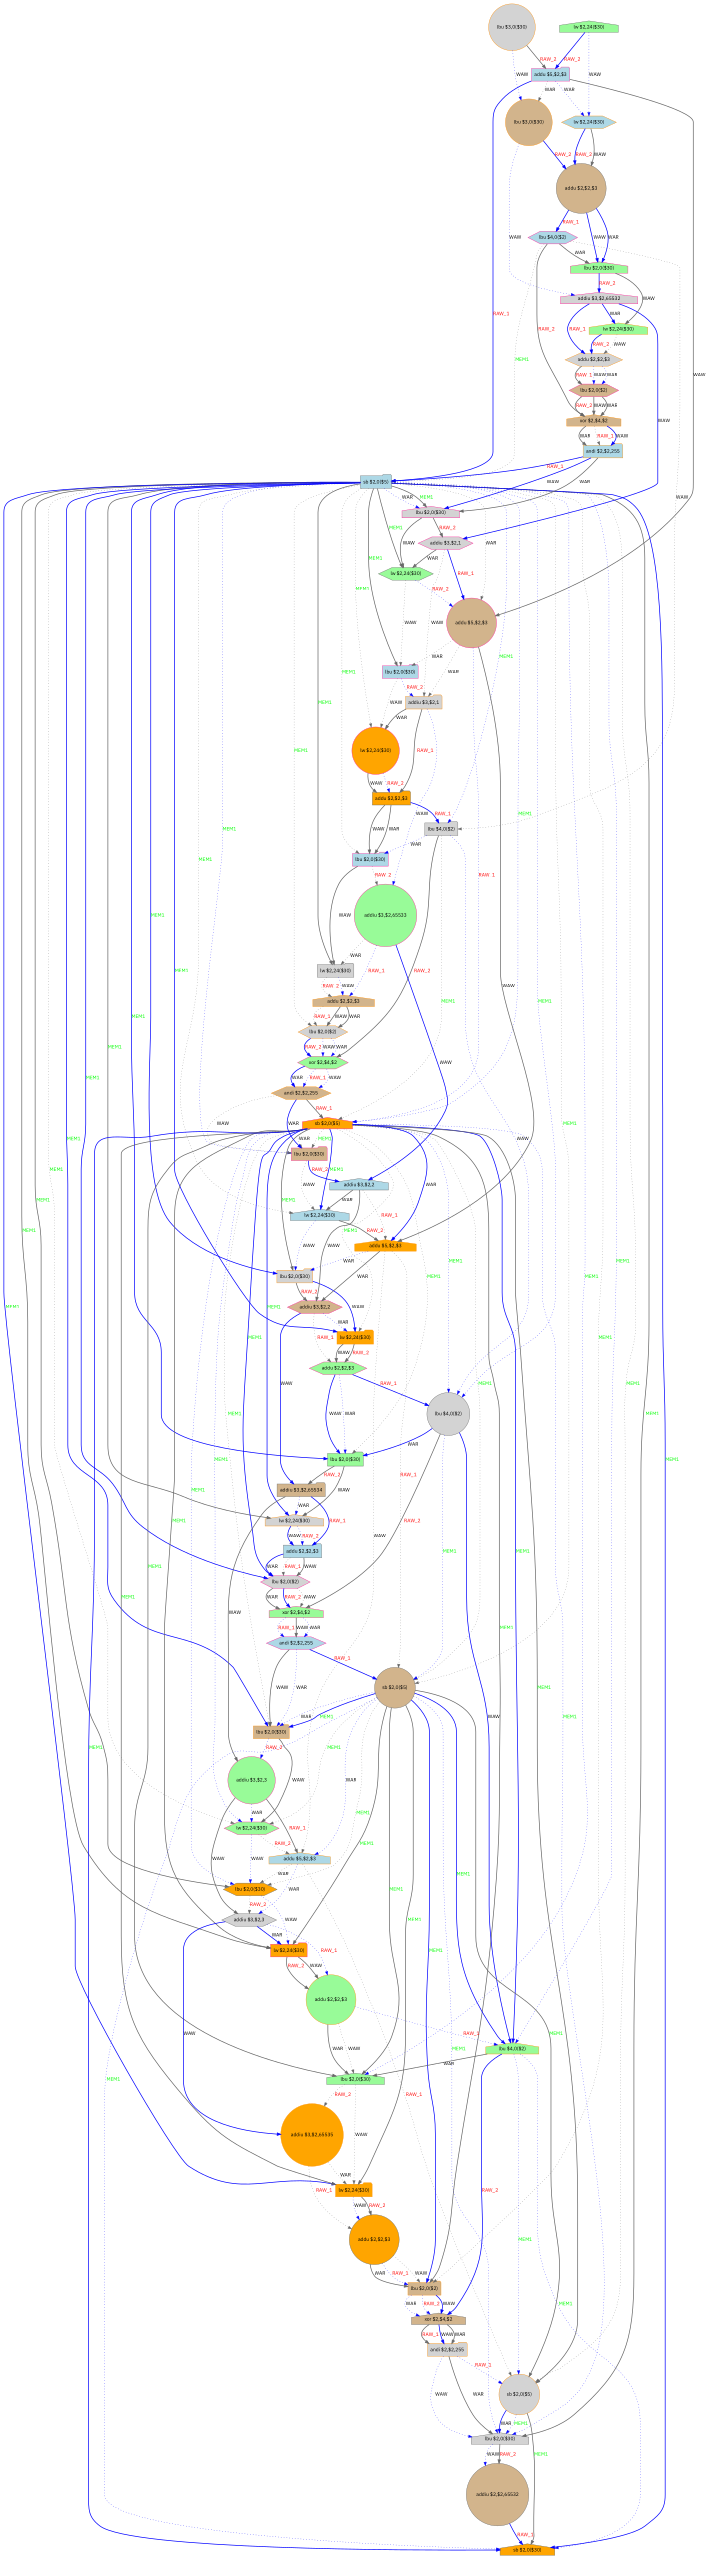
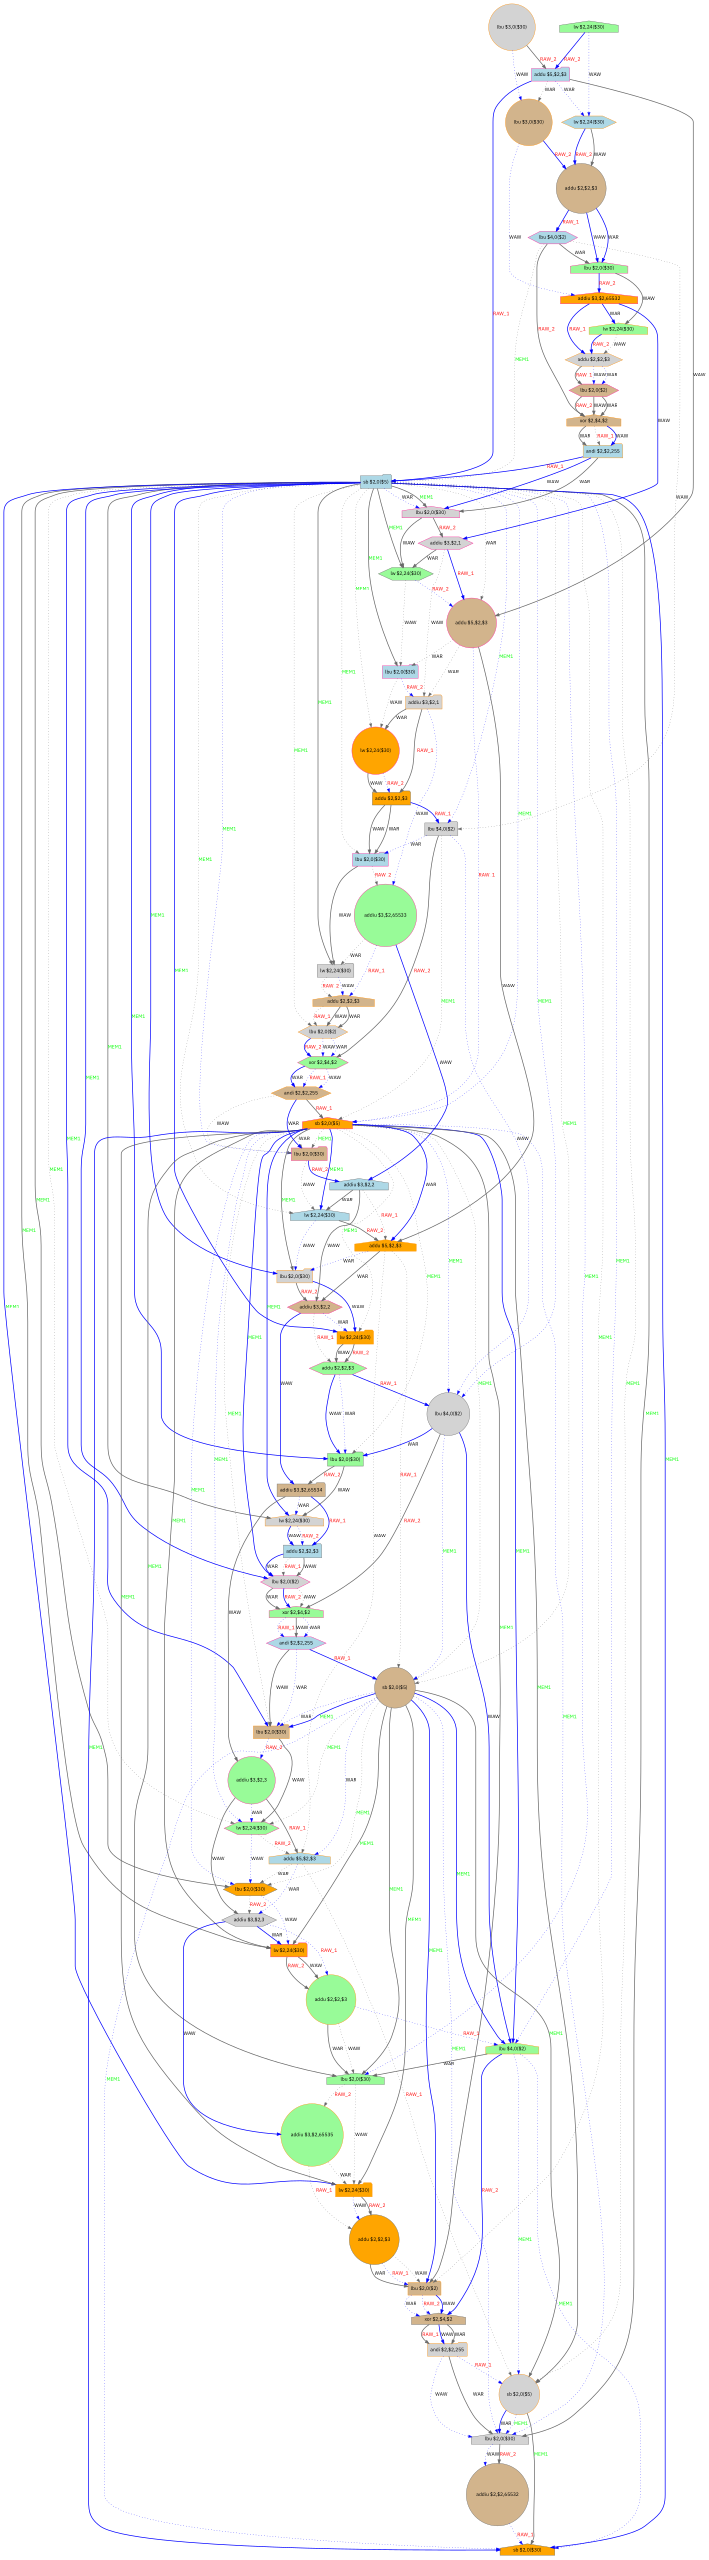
(599, 299) -> (599, 299)
(312, 2135) -> (312, 2135)
(515, 2533) -> (515, 2533)
